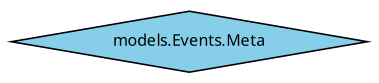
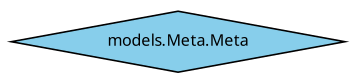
(189, 42) -> (178, 42)
